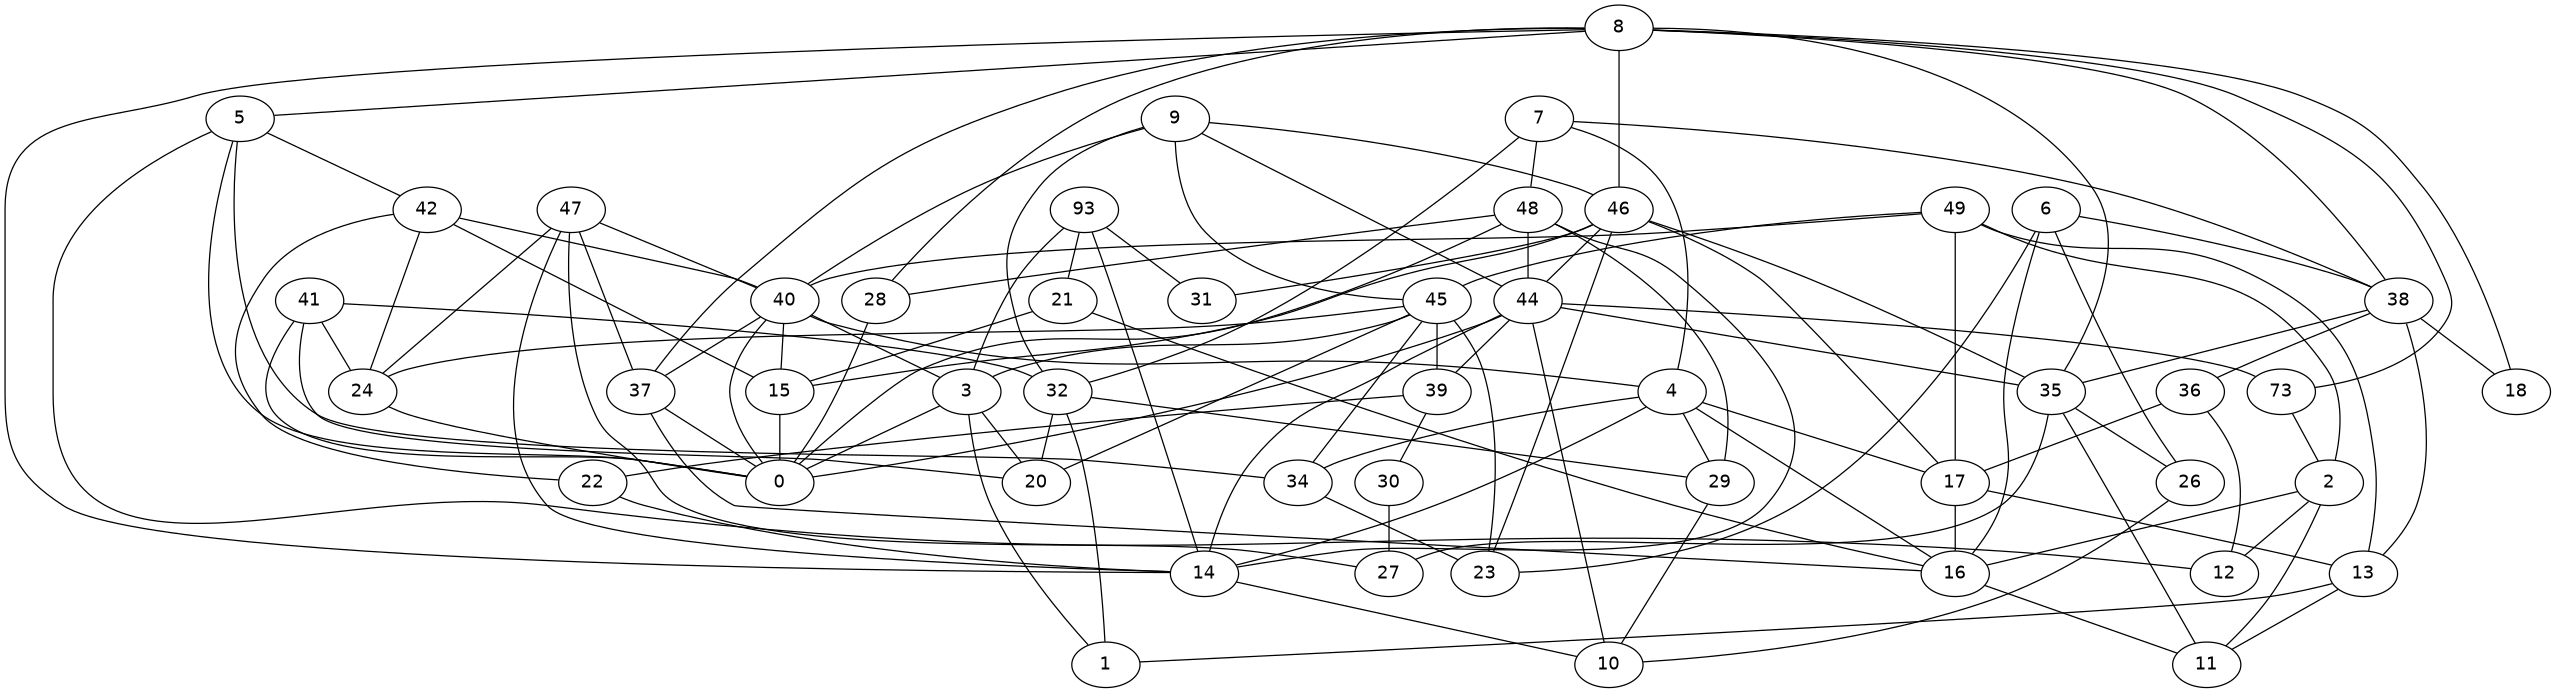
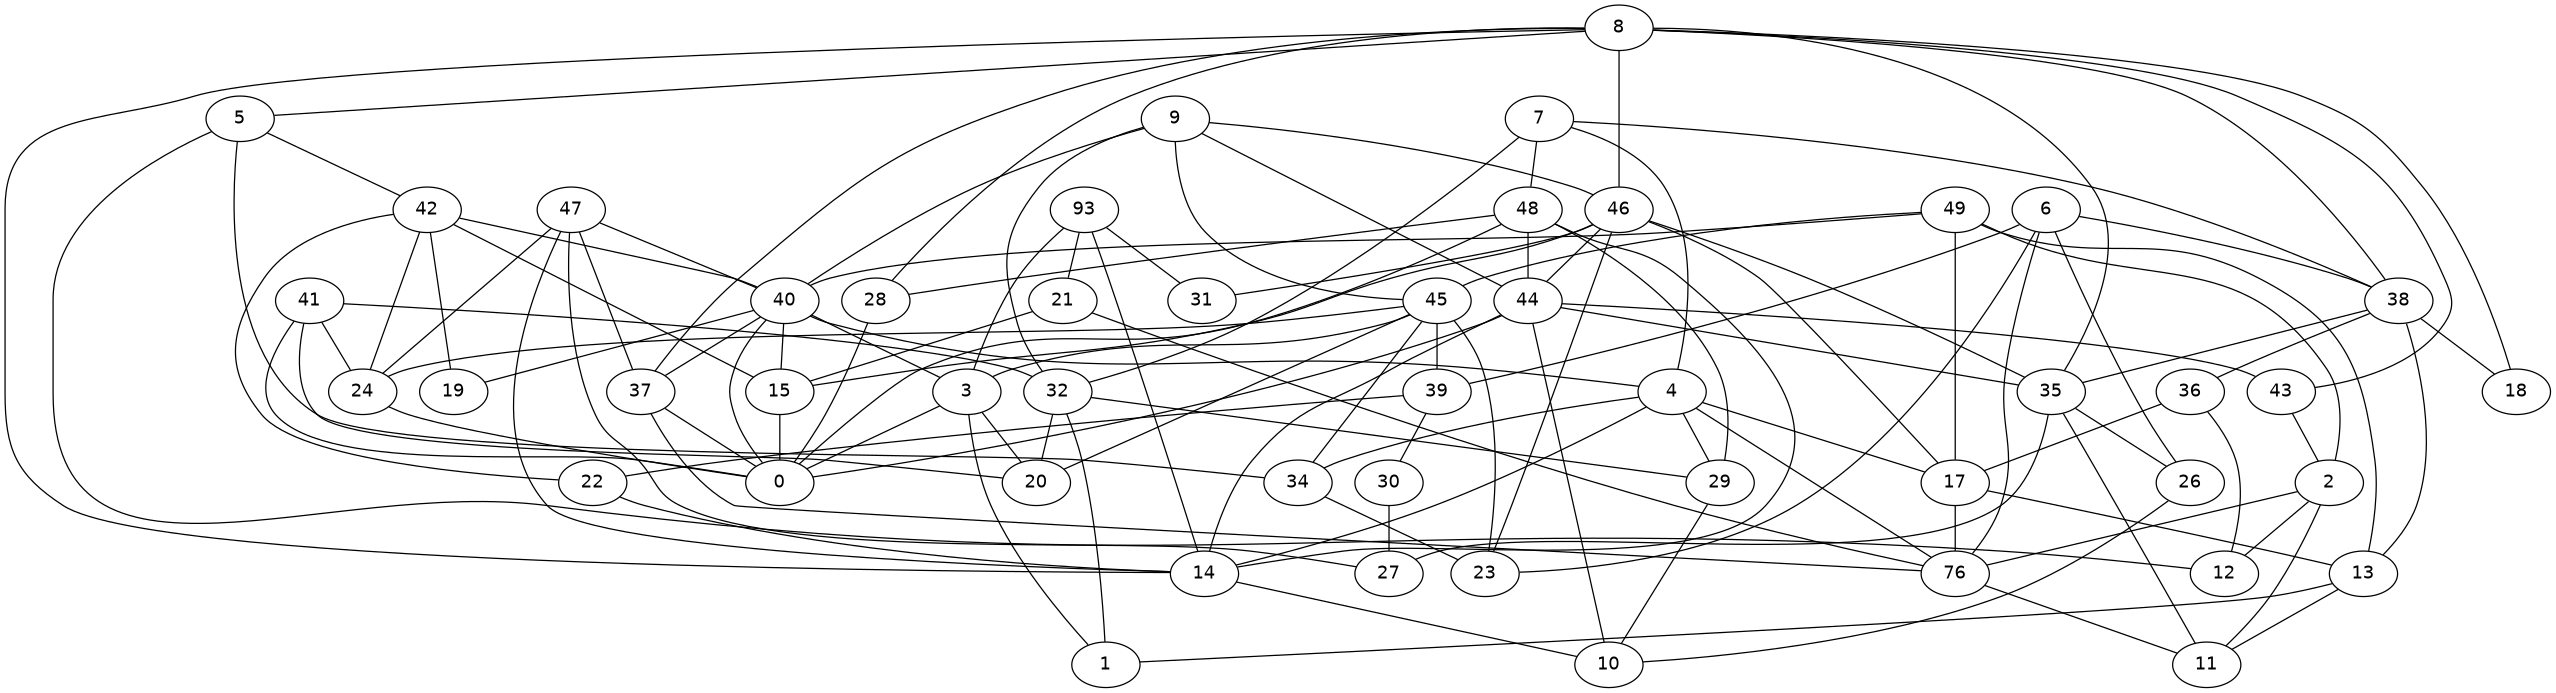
(1483, 346) -> (1775, 306)
(227, 371) -> none
none -> (454, 392)
(2281, 392) -> (2281, 392)
(1955, 574) -> (1955, 574)
